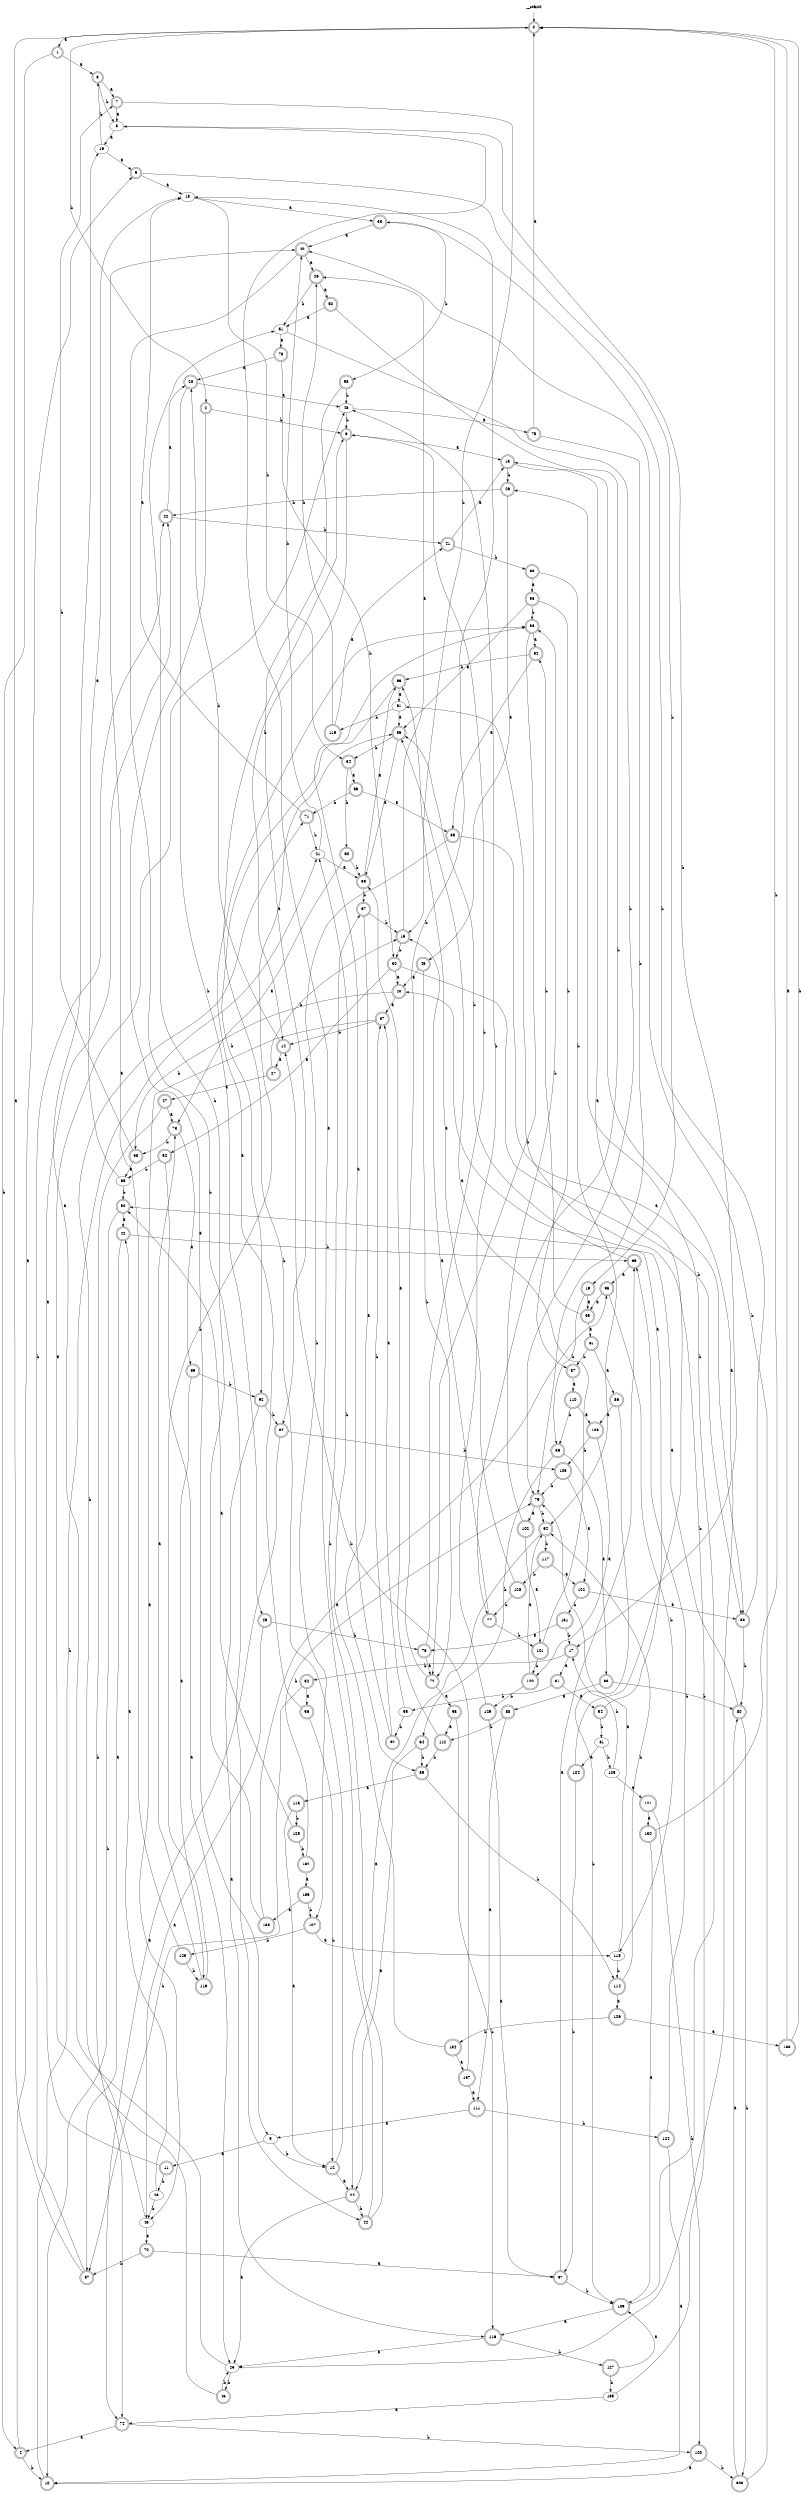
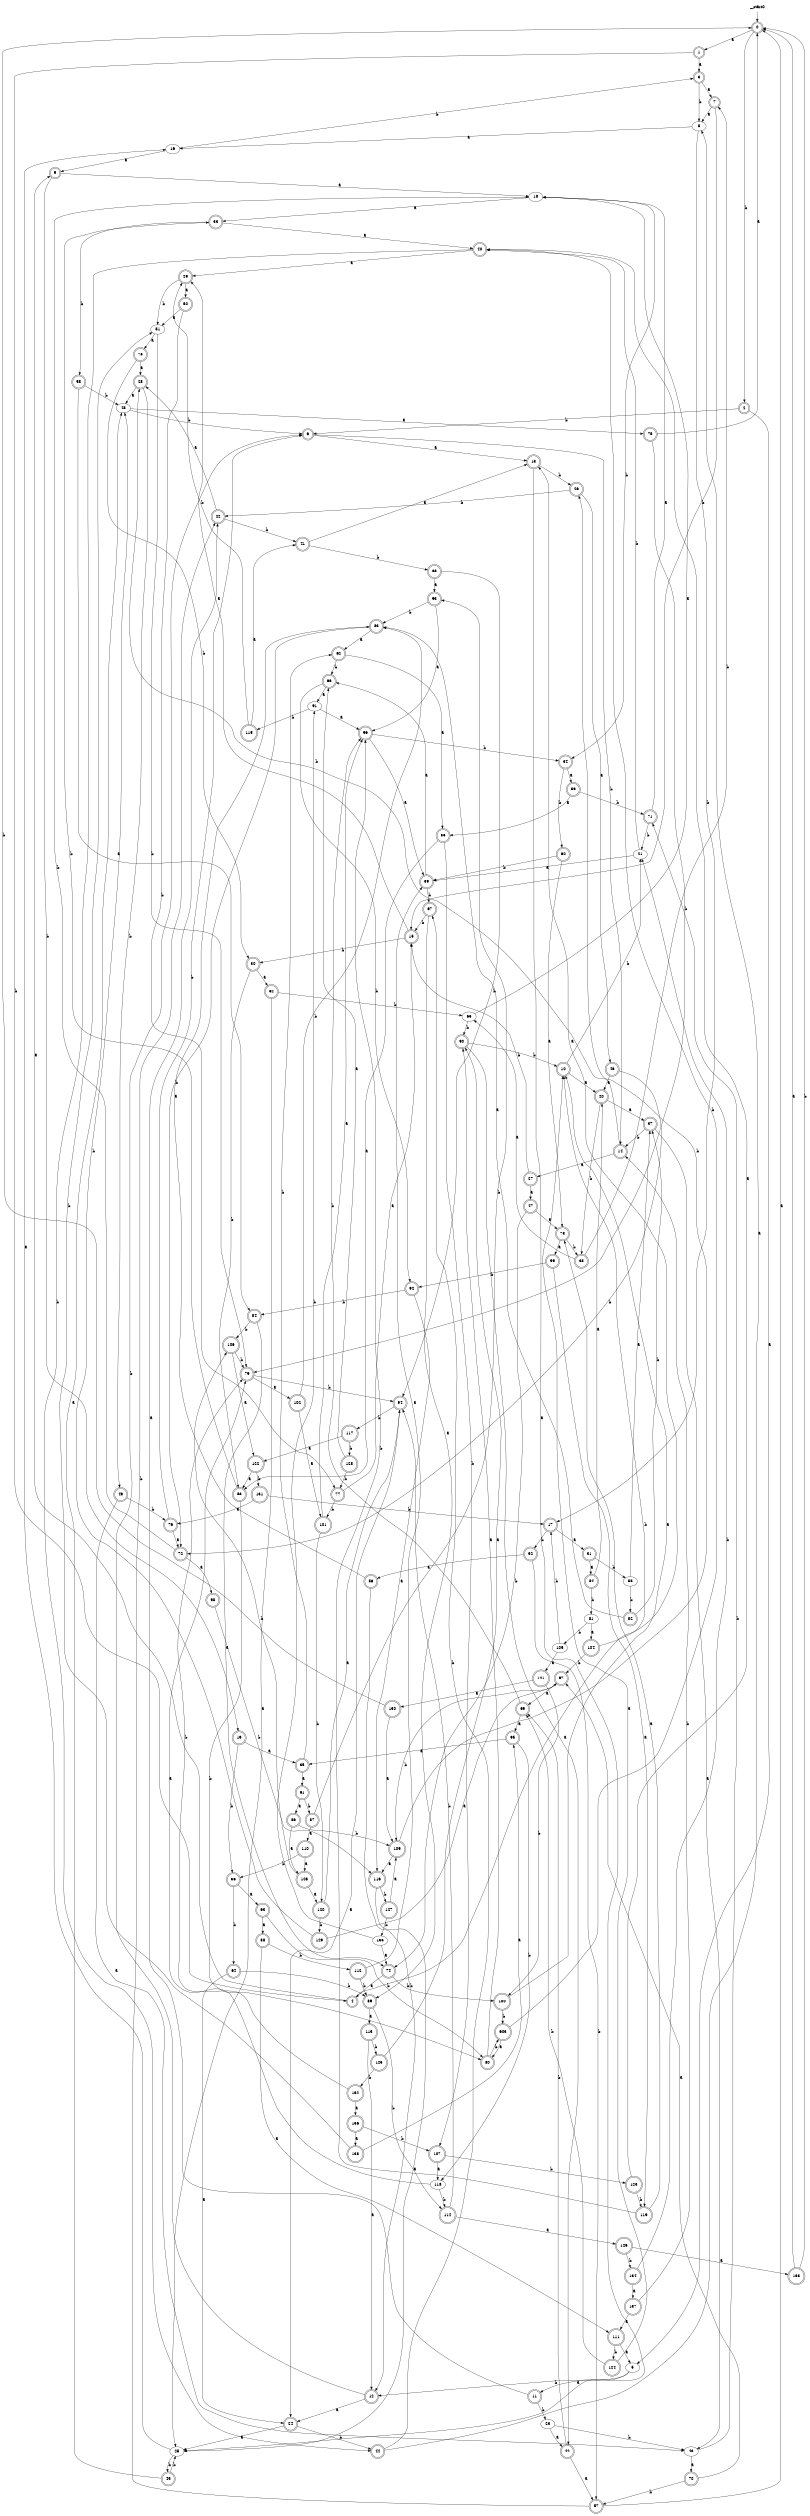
(396, 977) -> (581, 1082)
(567, 983) -> (496, 1214)
(449, 1725) -> none
